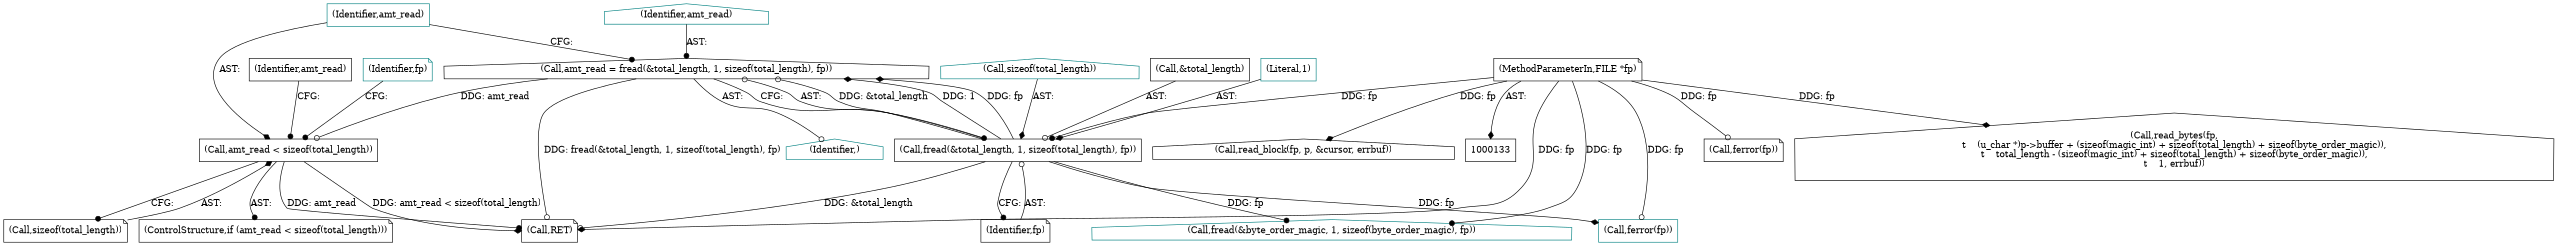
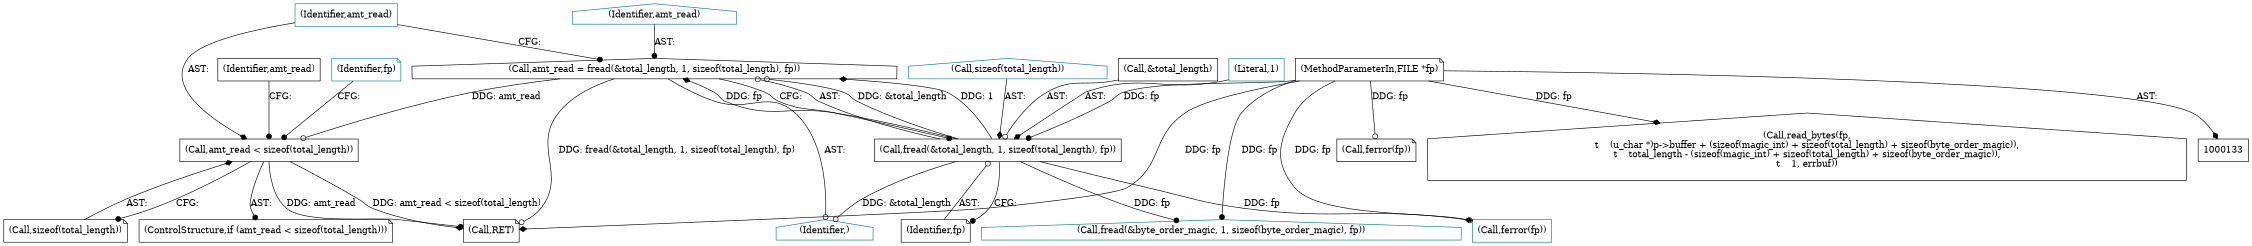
(1304, 150) -> none
(786, 205) -> (894, 184)
